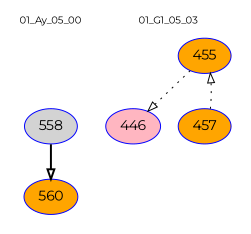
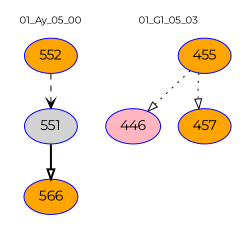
none -> (51, 56)
(211, 96) -> (198, 86)
(51, 126) -> (51, 126)
(51, 197) -> (51, 197)
